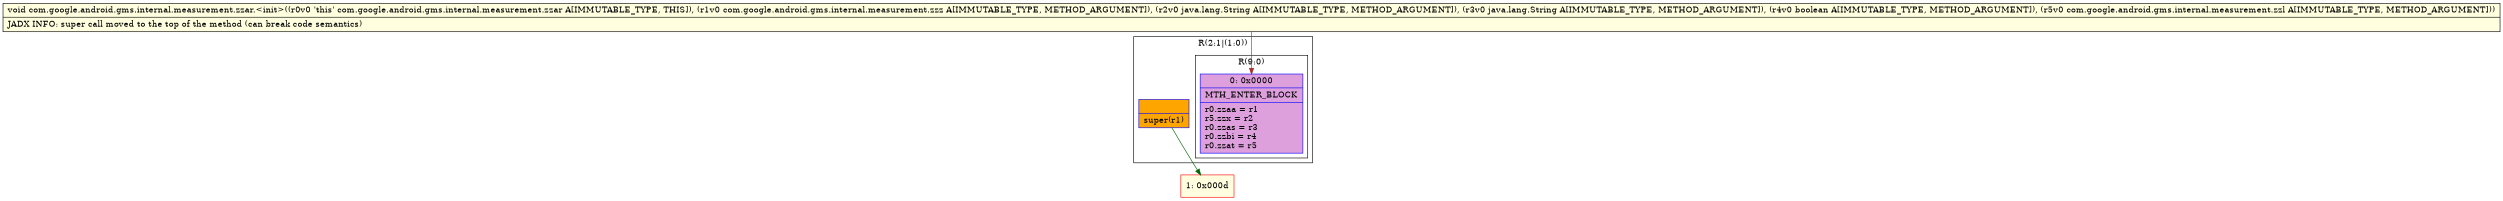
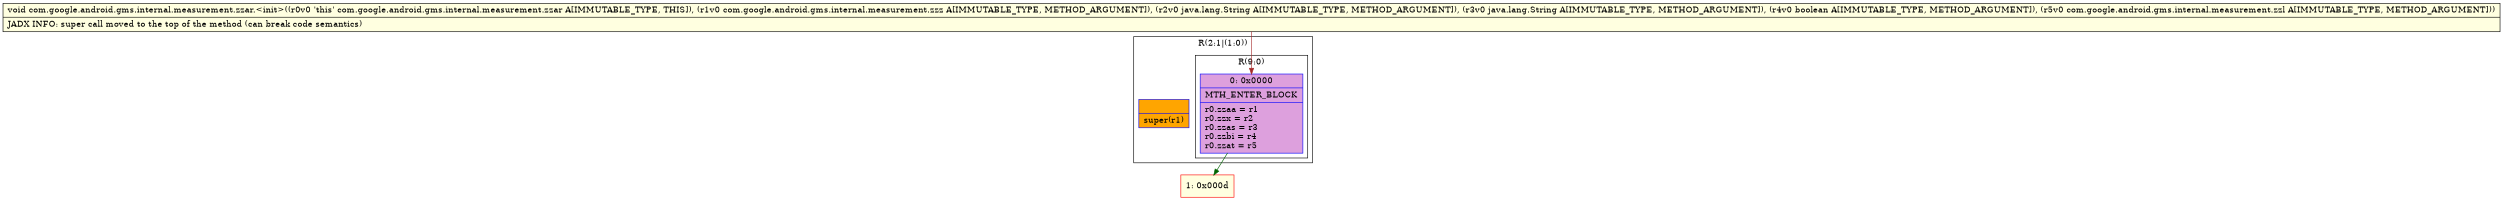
(1229, 118) -> (1229, 118)
(1184, 149) -> (1222, 161)
